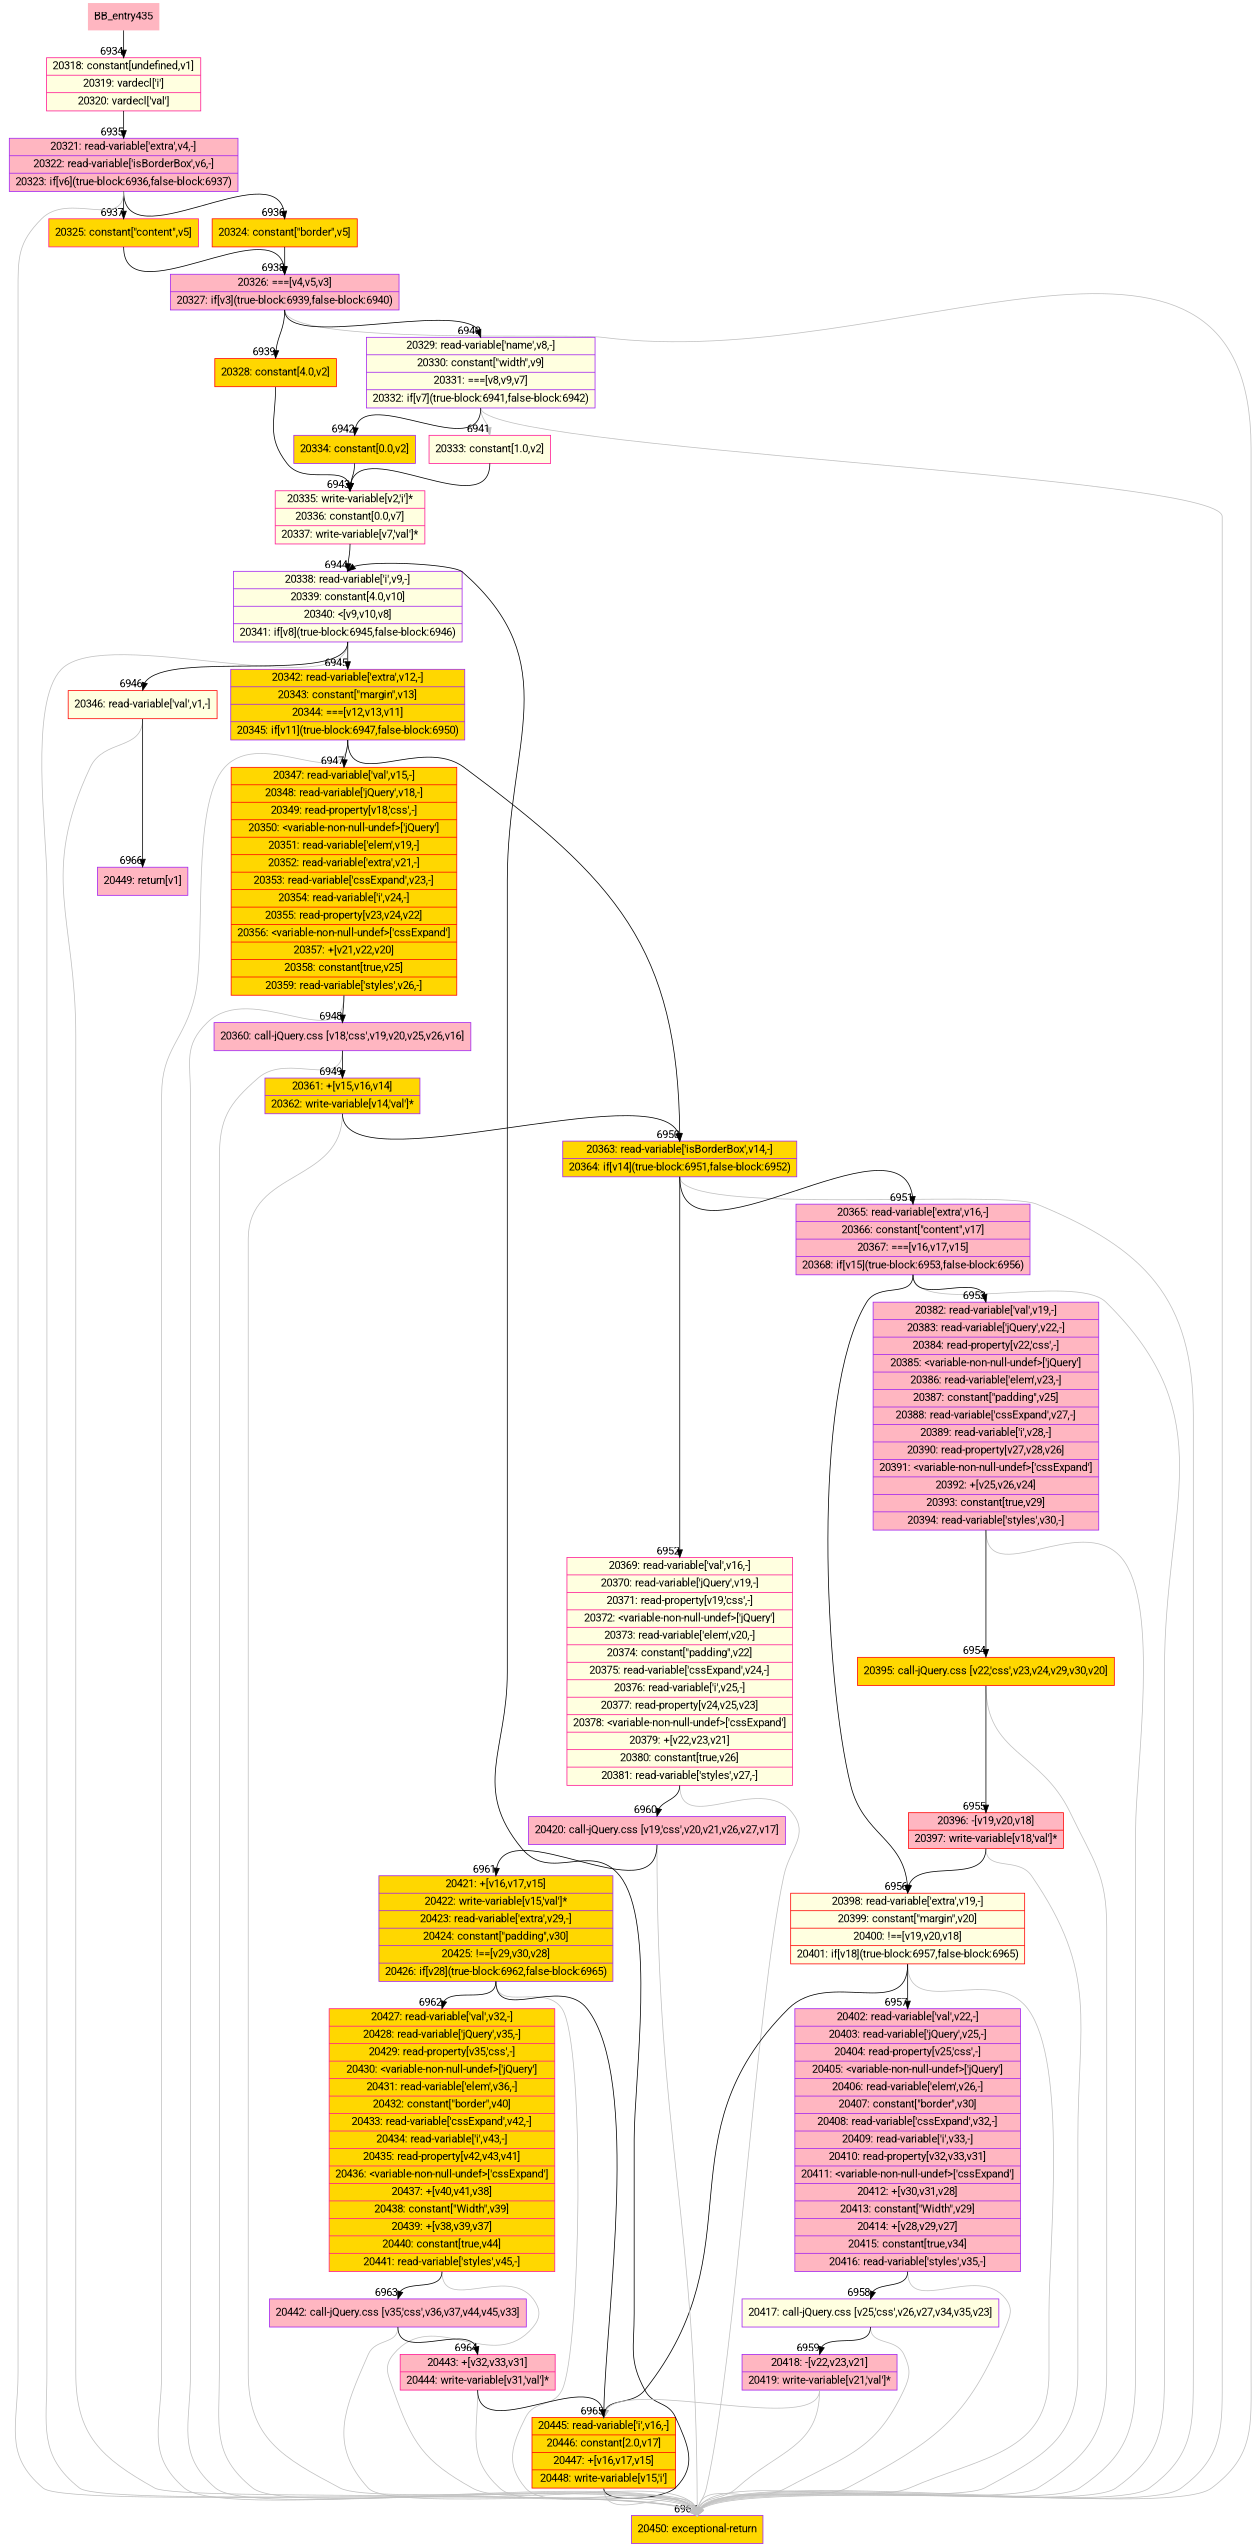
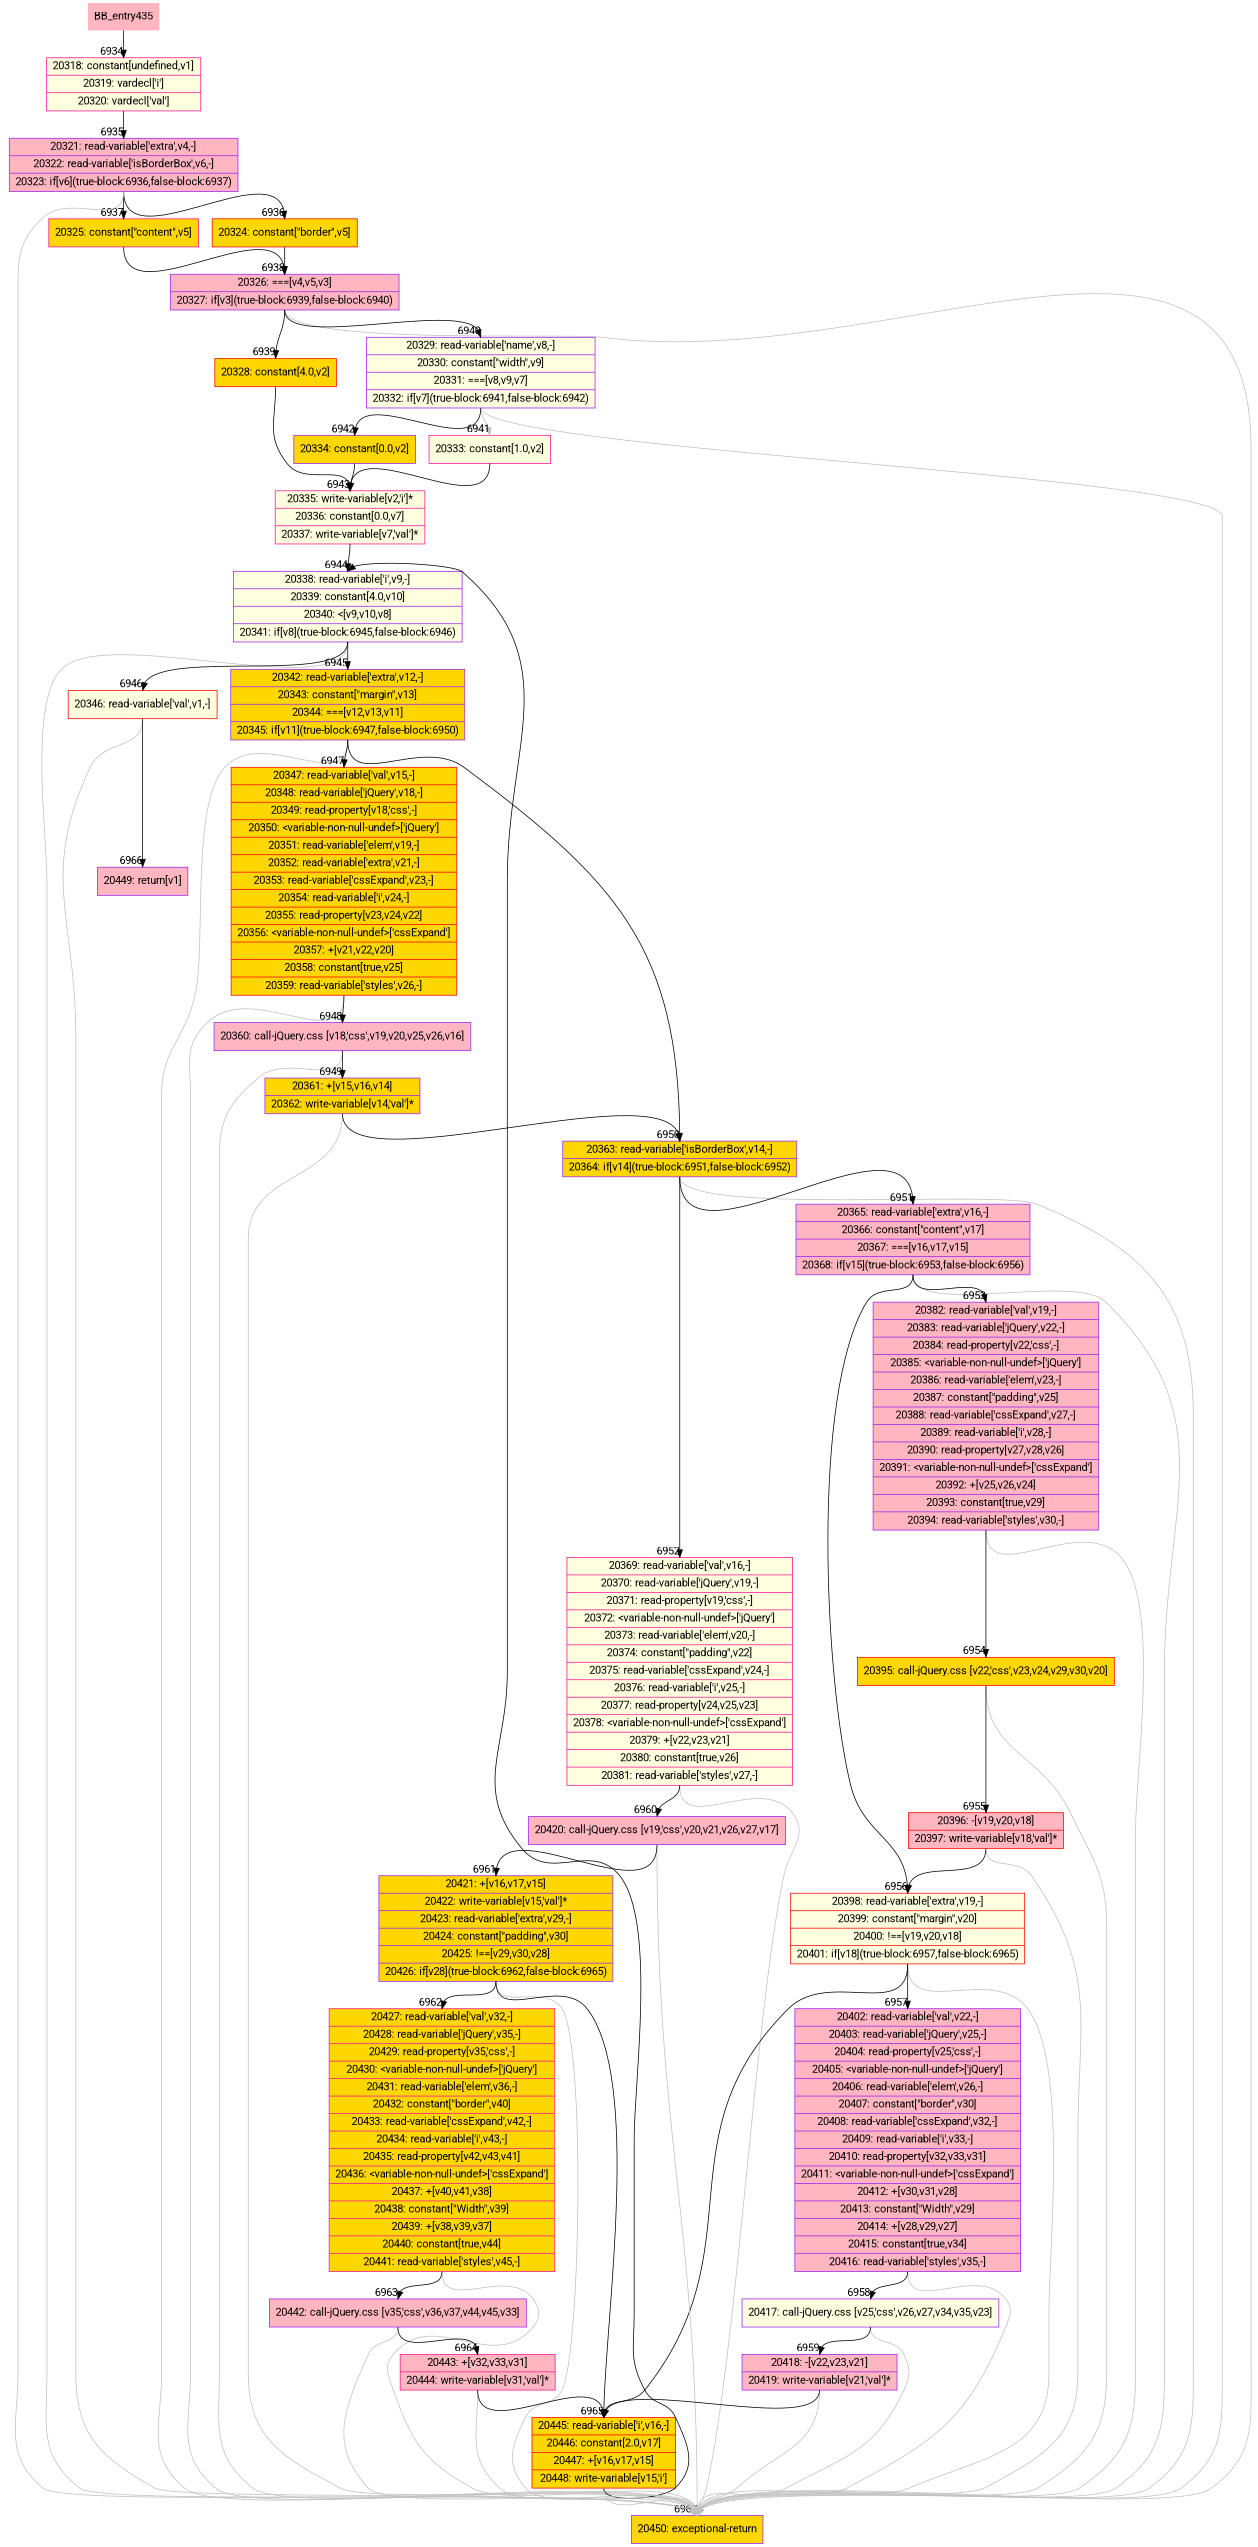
(715, 2404) -> (715, 2404)
